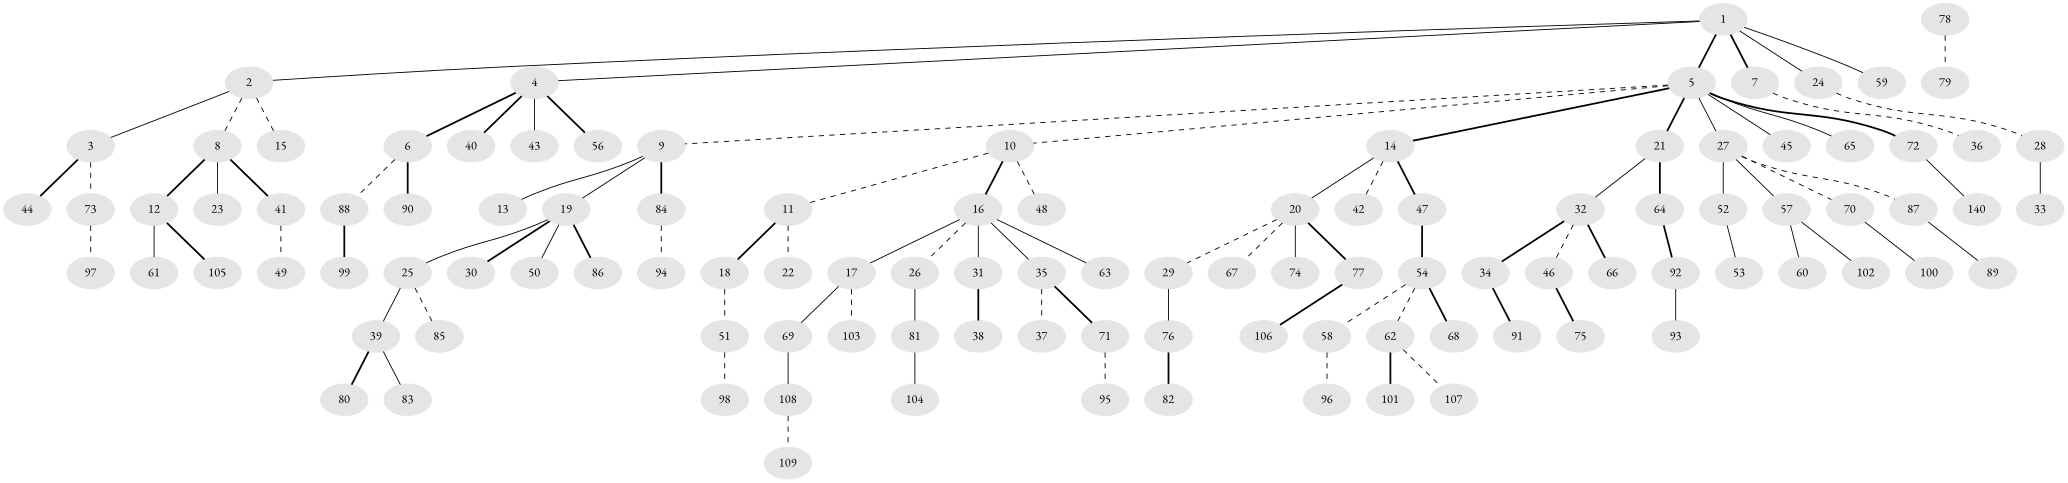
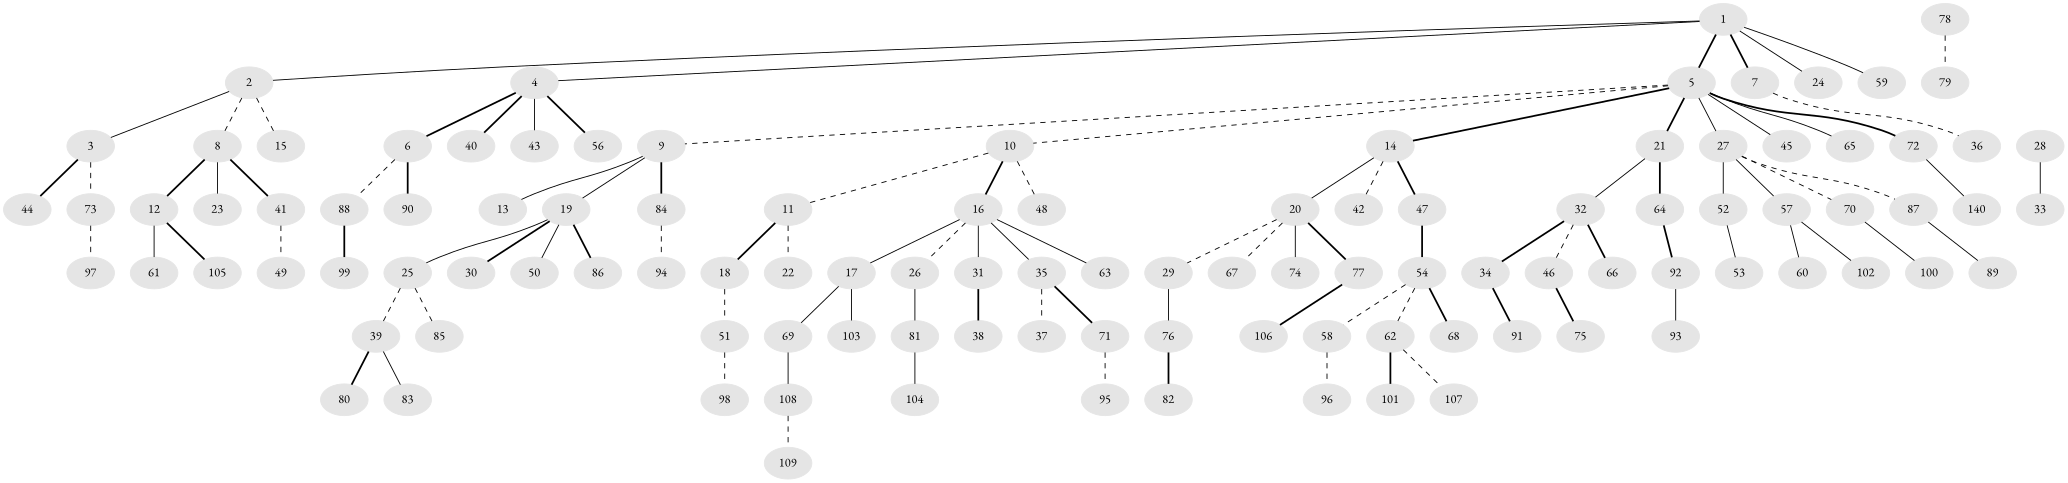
(1929, 114) -> none
(392, 305) -> (392, 305)
(851, 305) -> (851, 305)
